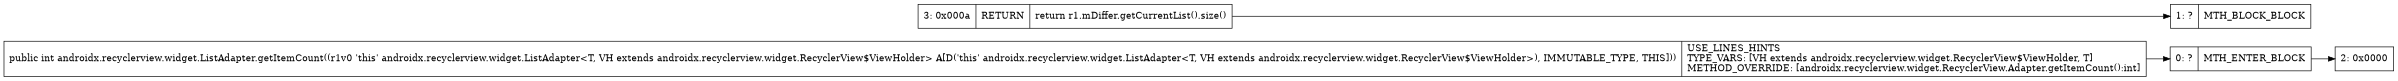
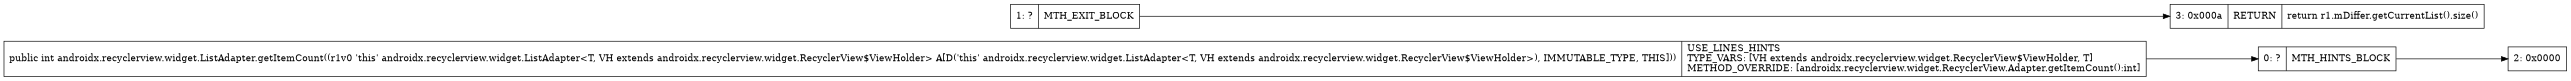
(1698, 16) -> (1651, 16)
(2255, 16) -> (1089, 16)
(2255, 59) -> (2341, 59)
